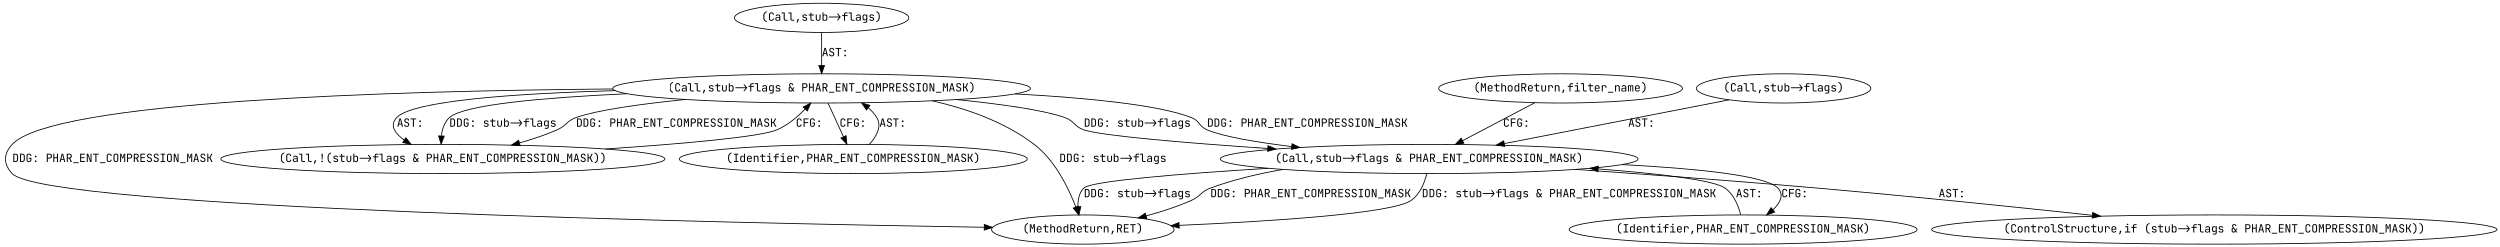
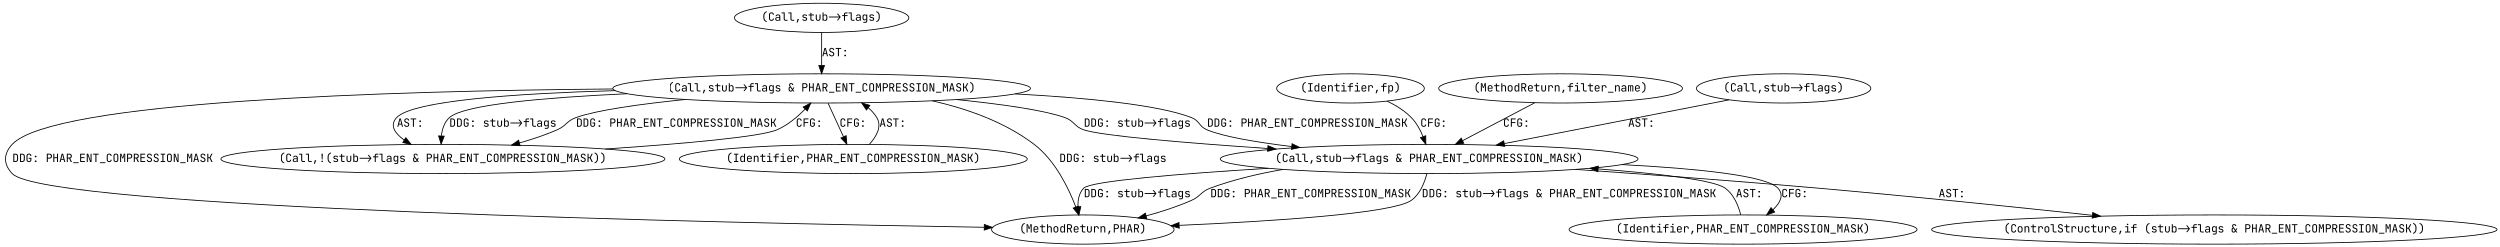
none -> (1350, 88)
(1083, 230) -> (1083, 230)
